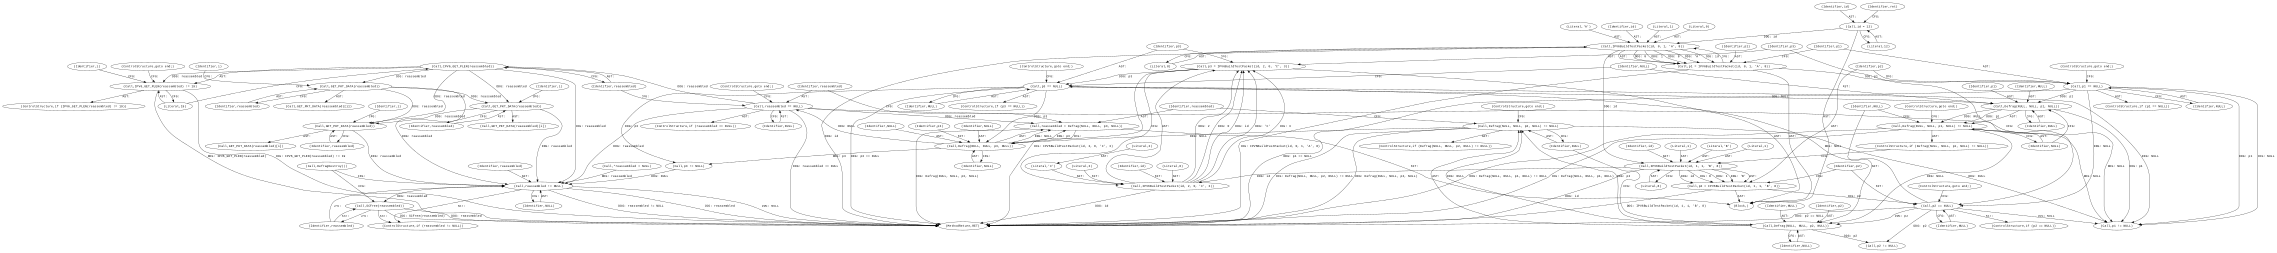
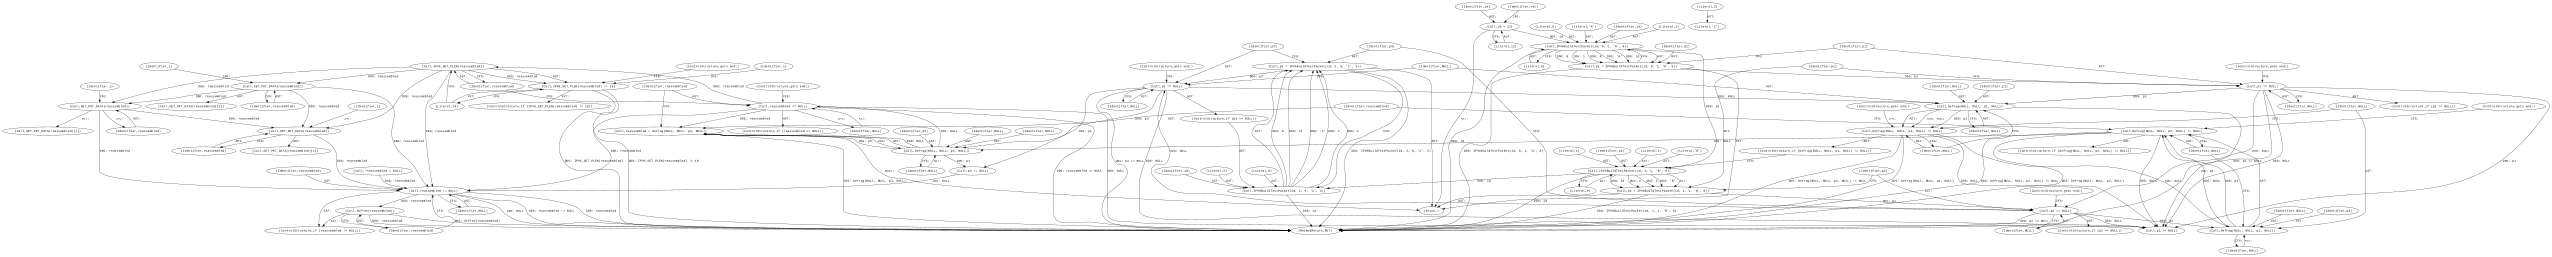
(327, 166) -> none
(1415, 166) -> (891, 171)
(1086, 180) -> (1239, 156)
(1882, 246) -> none
